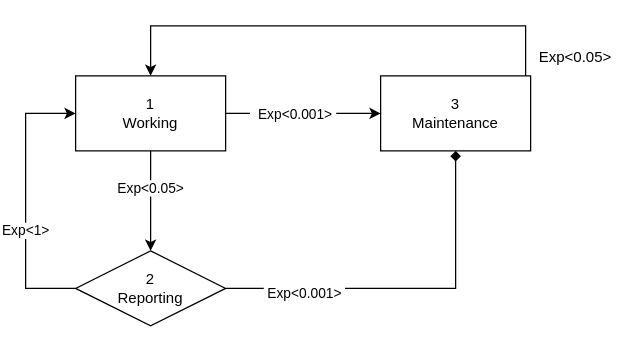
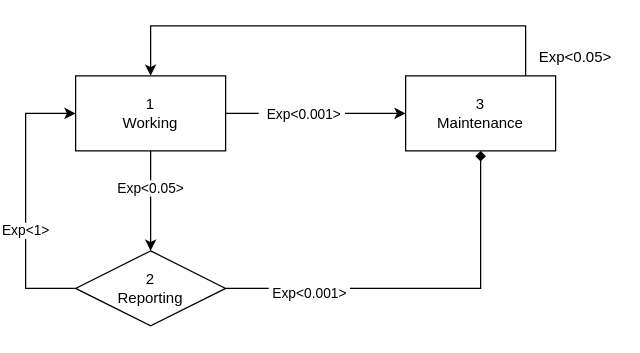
(456, 113) -> (481, 113)
